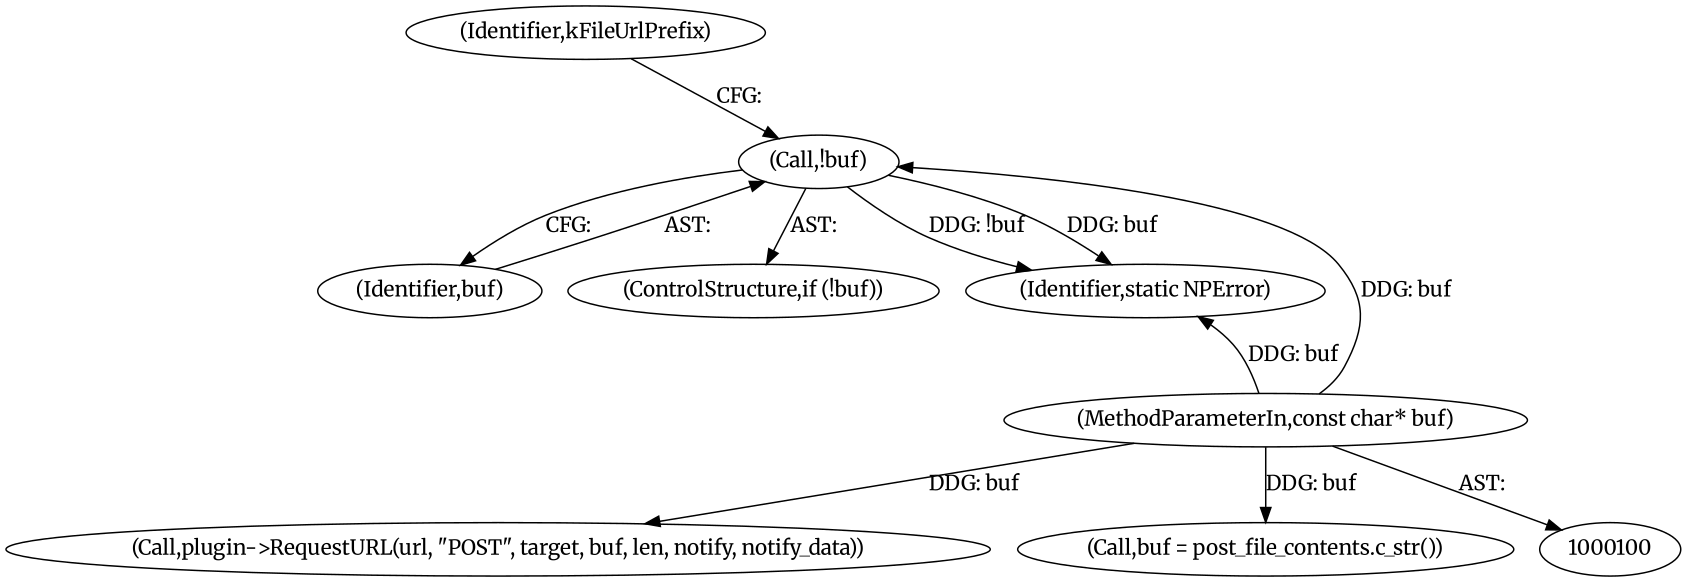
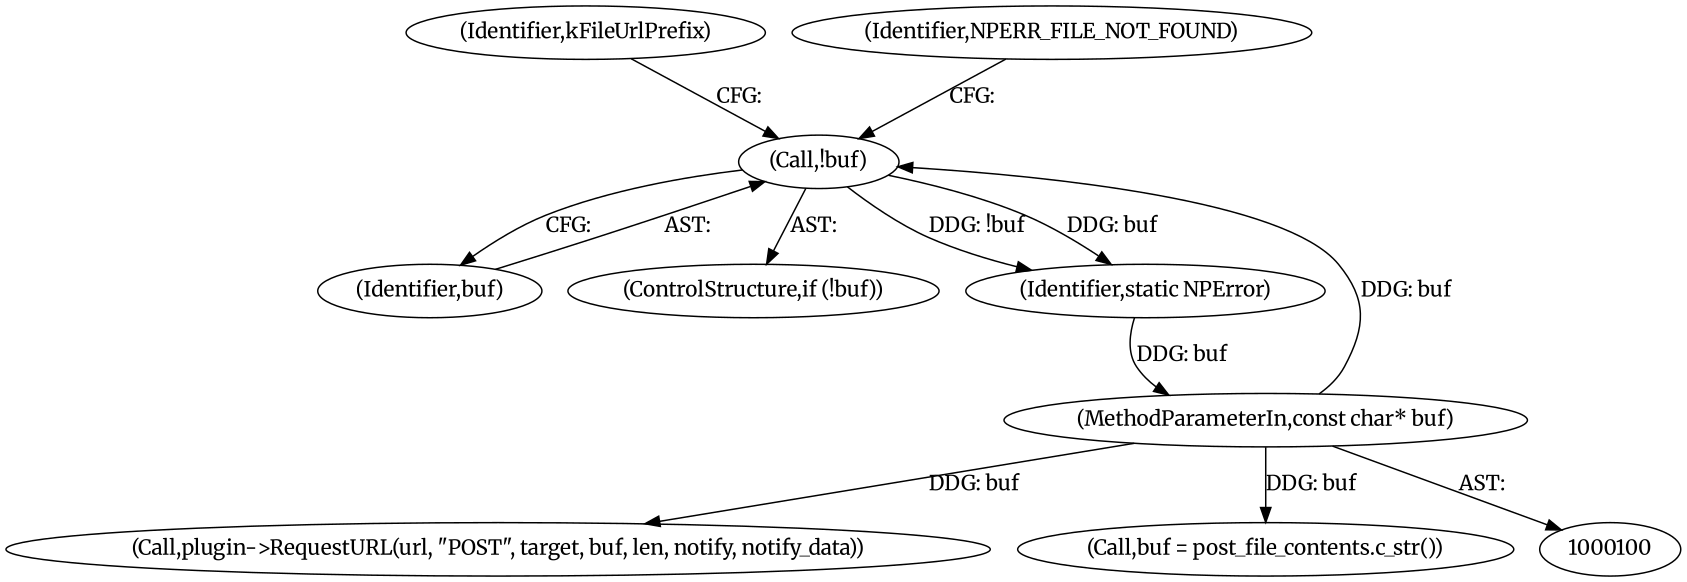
none -> (1052, 33)
(1241, 355) -> (1132, 357)
